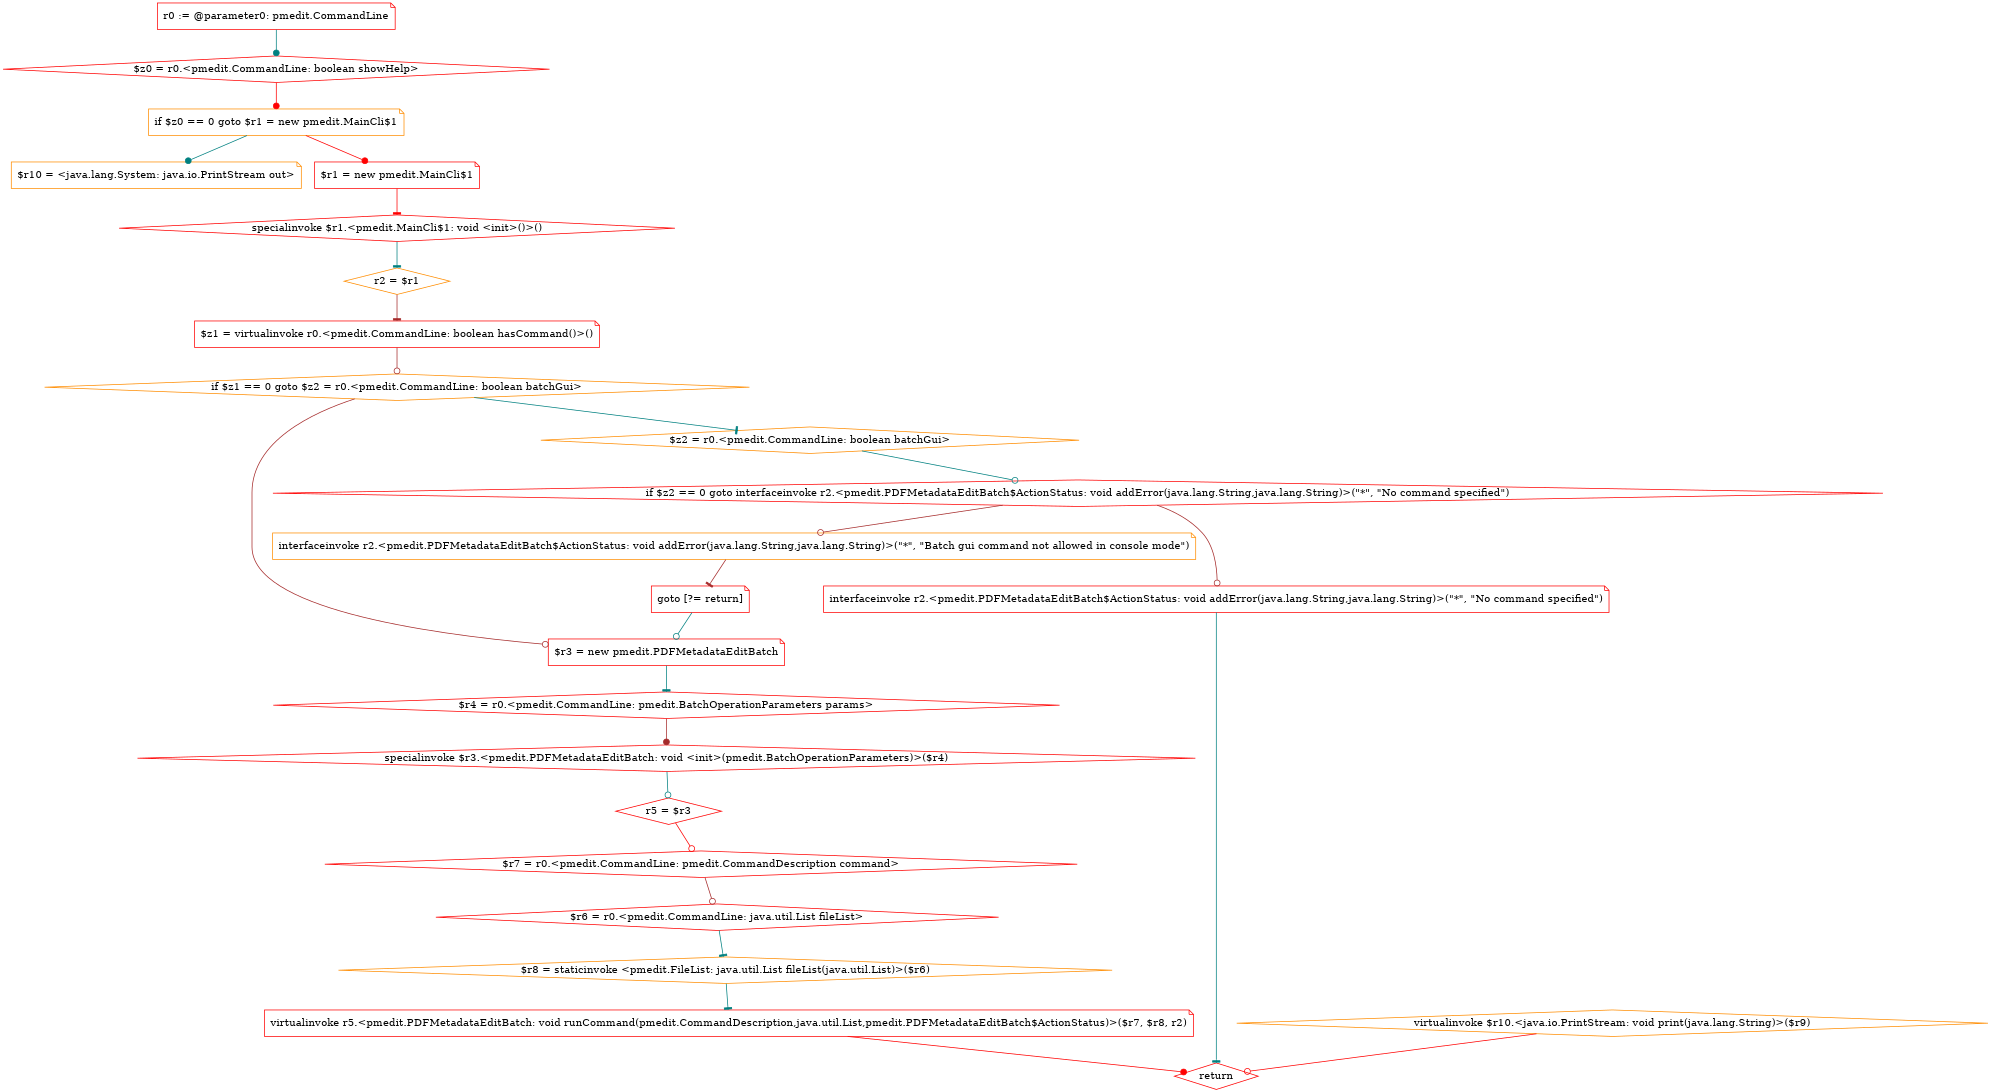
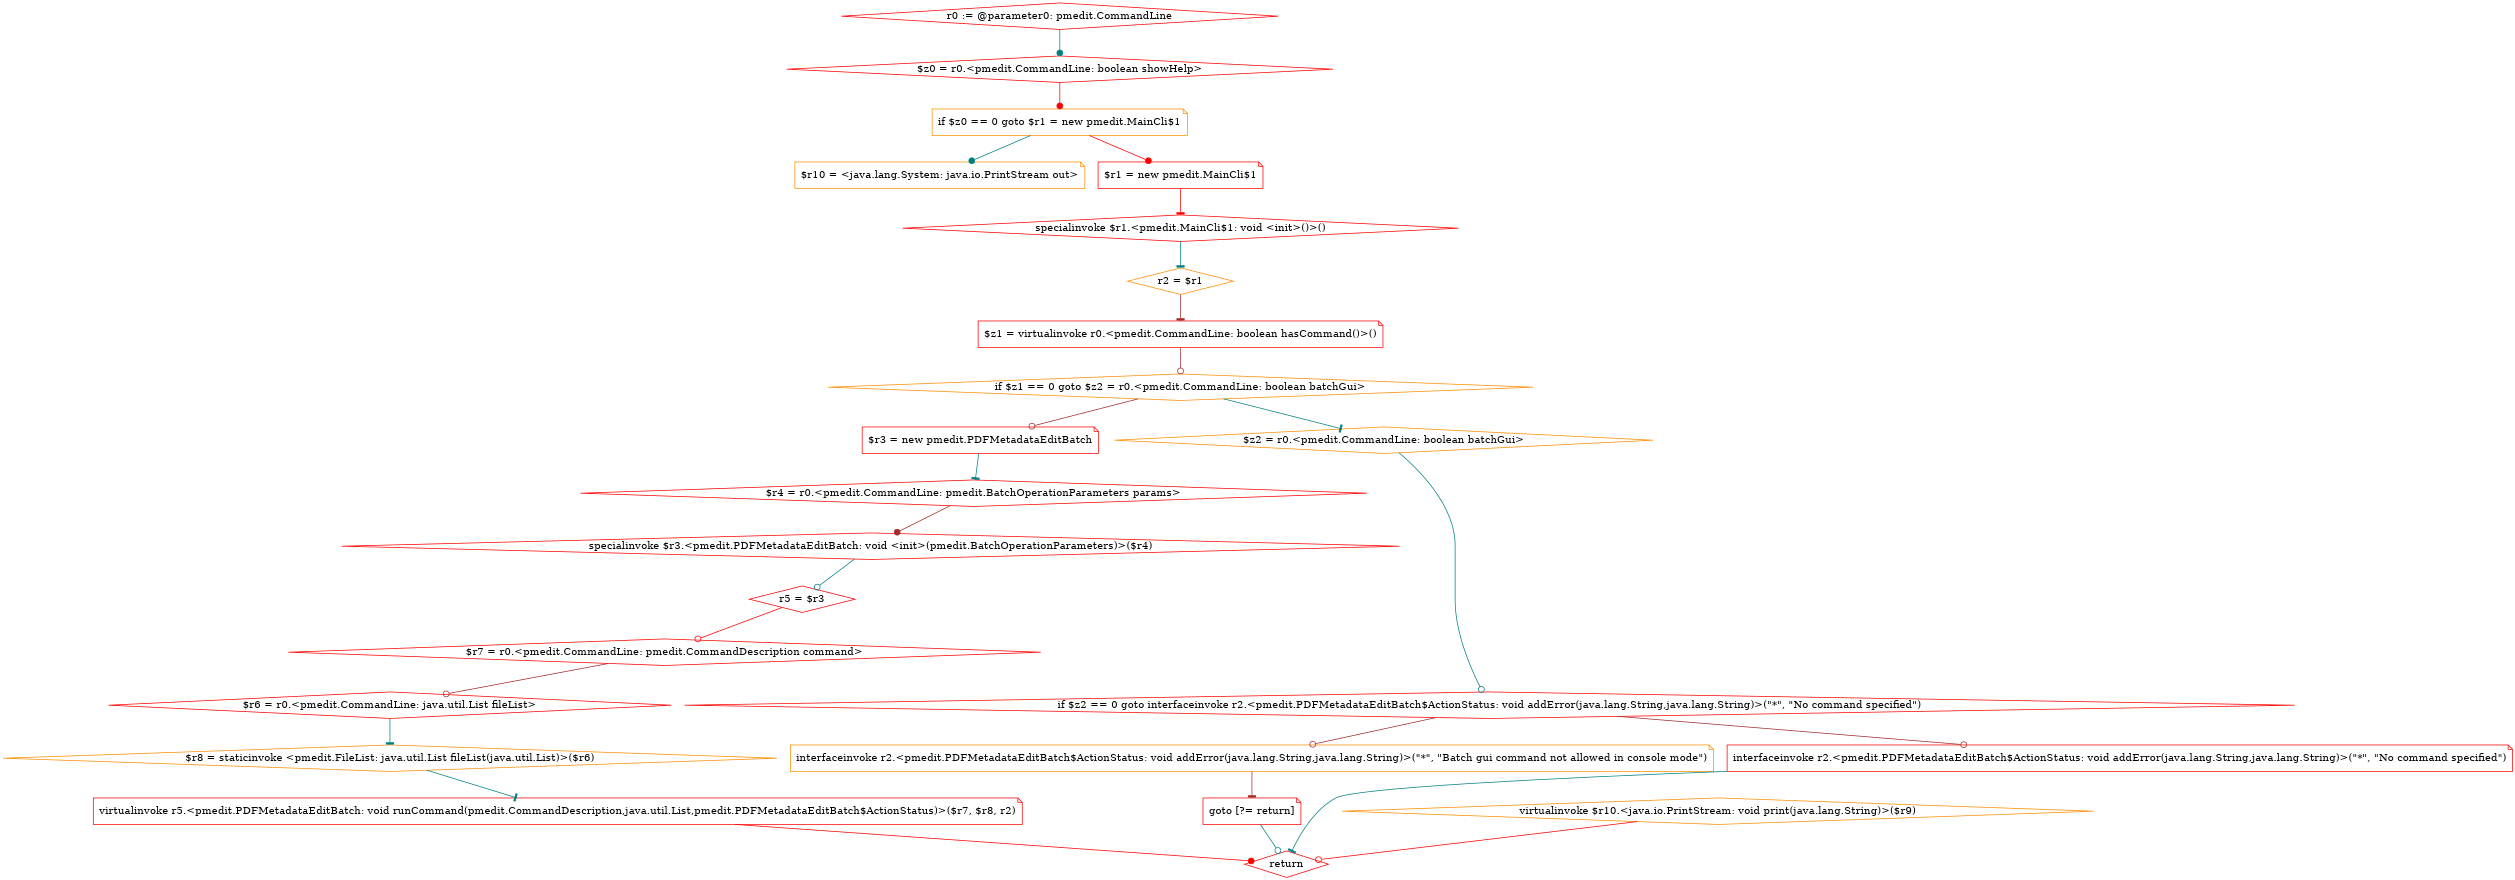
(276, 16) -> (1060, 16)
(685, 623) -> (1268, 836)
